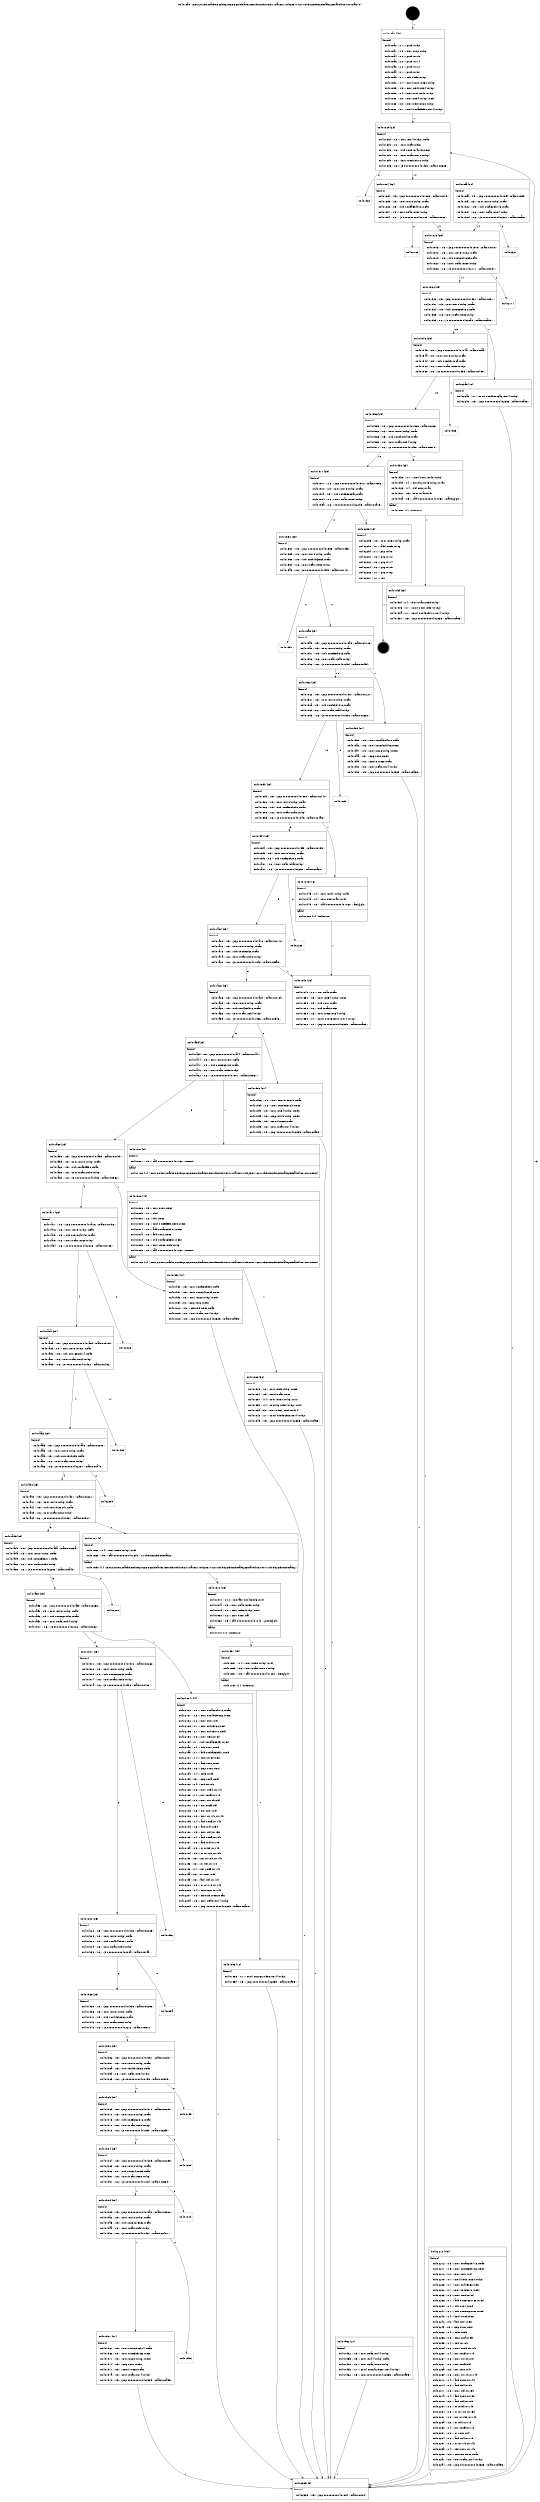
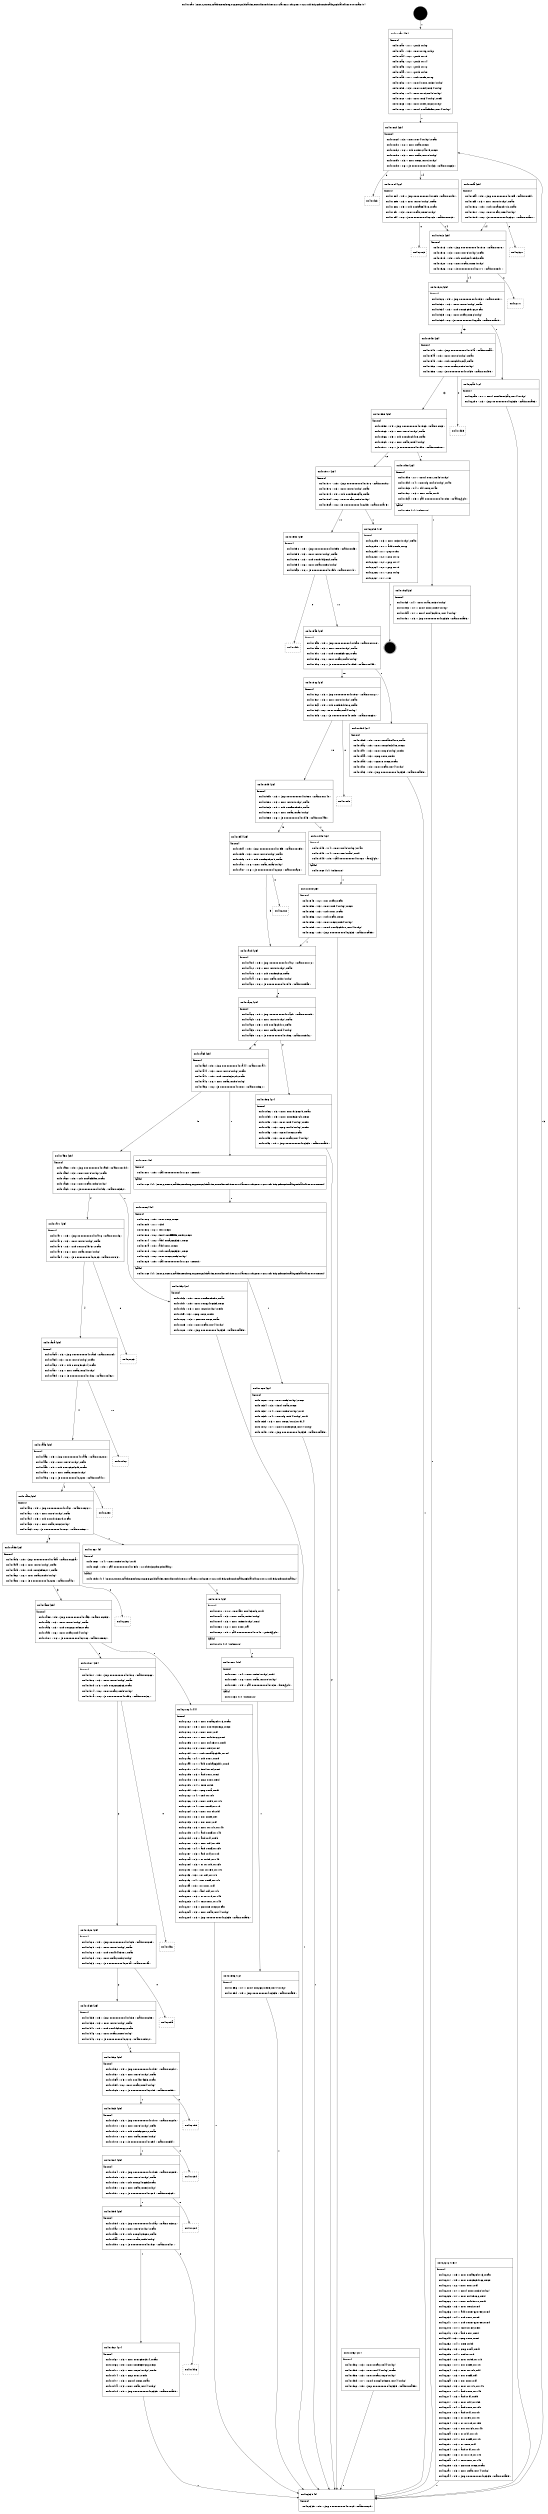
(285, 971) -> (305, 941)
